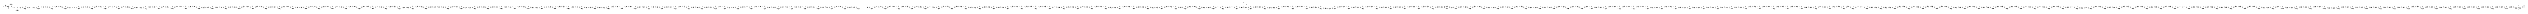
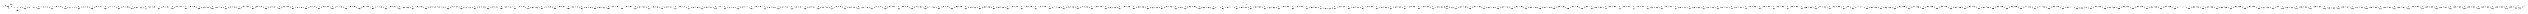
none -> (863, 7)
